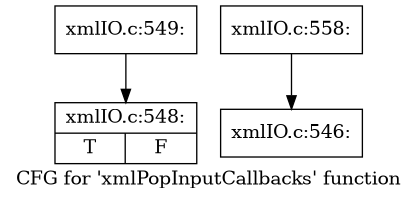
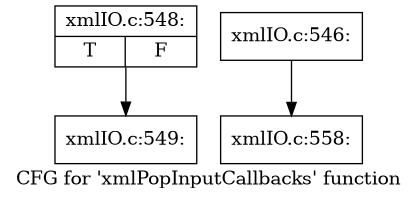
(126, 72) -> (126, 85)
(292, 75) -> (292, 81)
